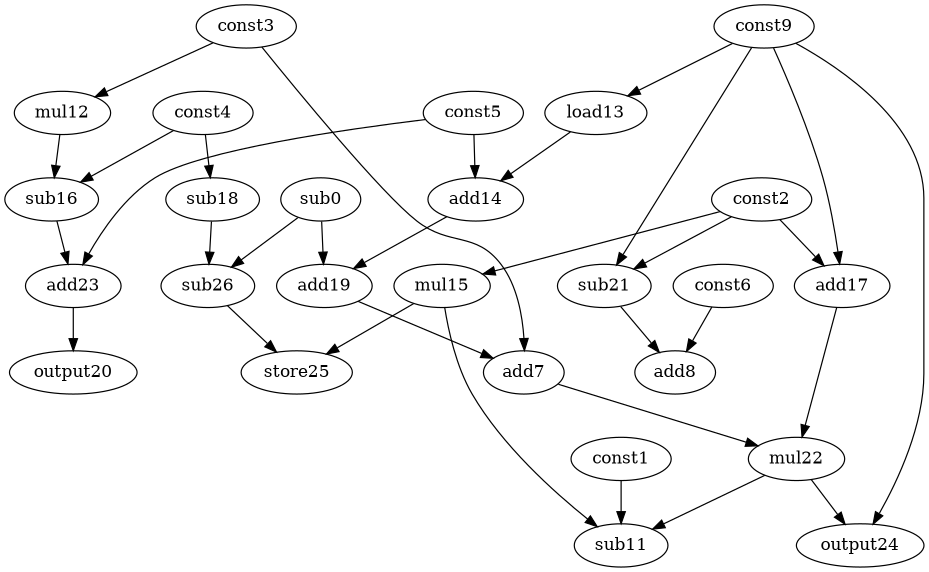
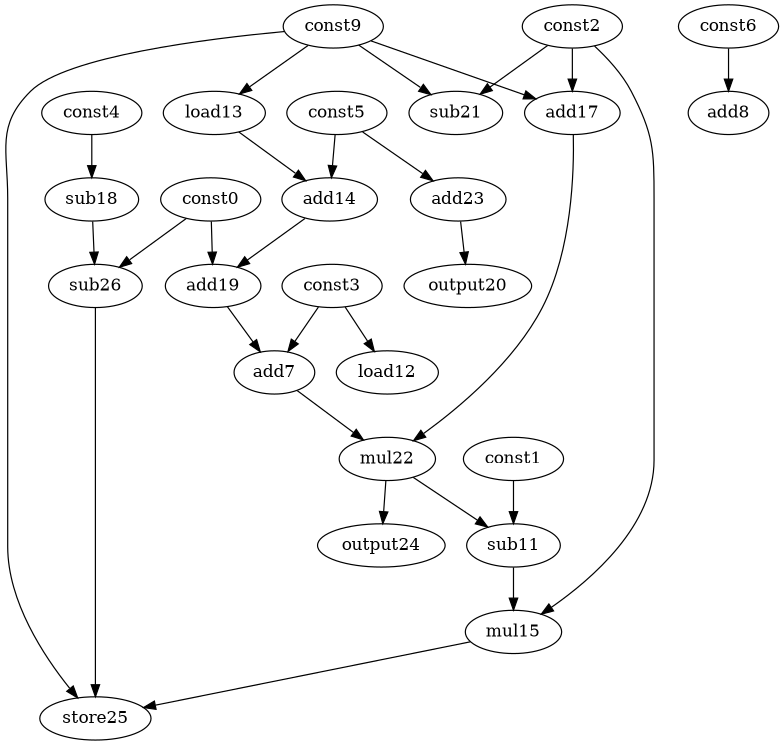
(62, 113) -> (387, 372)
(52, 199) -> none
(321, 199) -> (211, 199)
(924, 255) -> (8, 262)
(636, 325) -> none
(495, 427) -> (513, 583)
